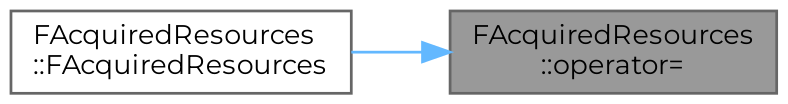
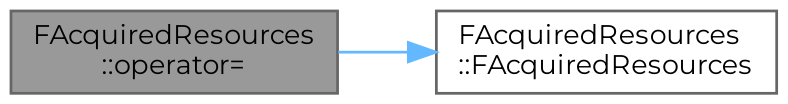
(387, 52) -> (373, 52)
